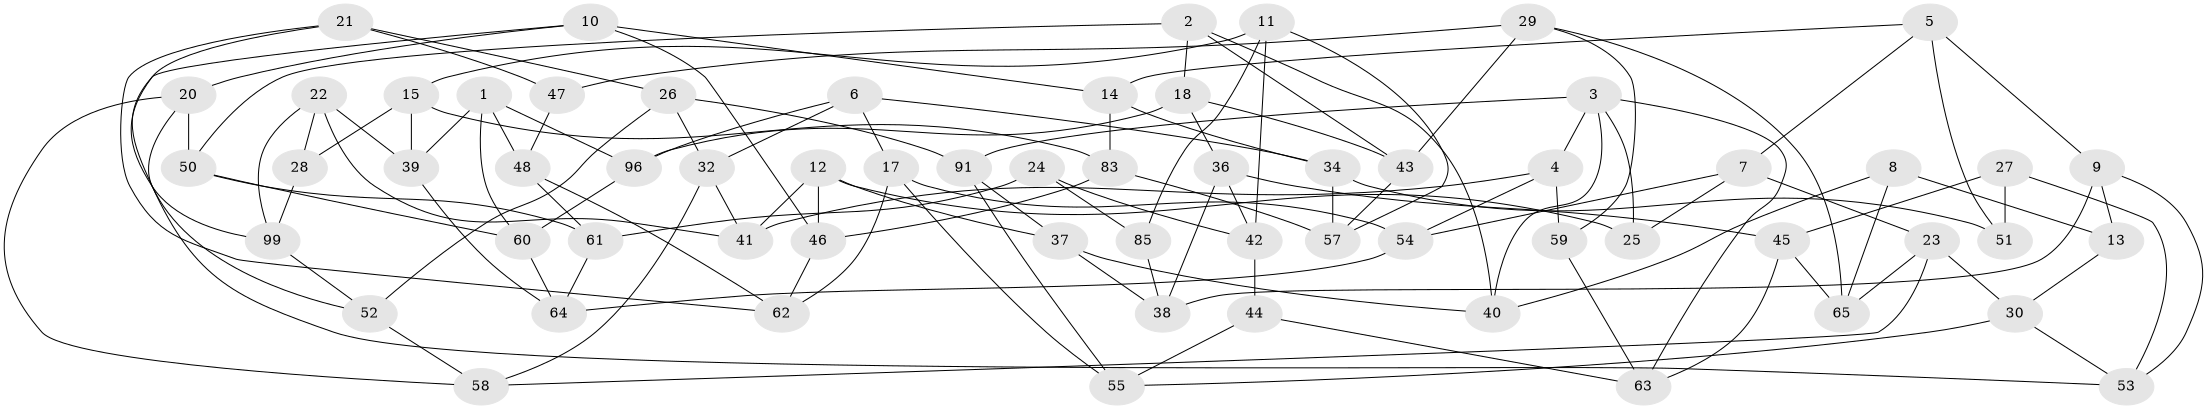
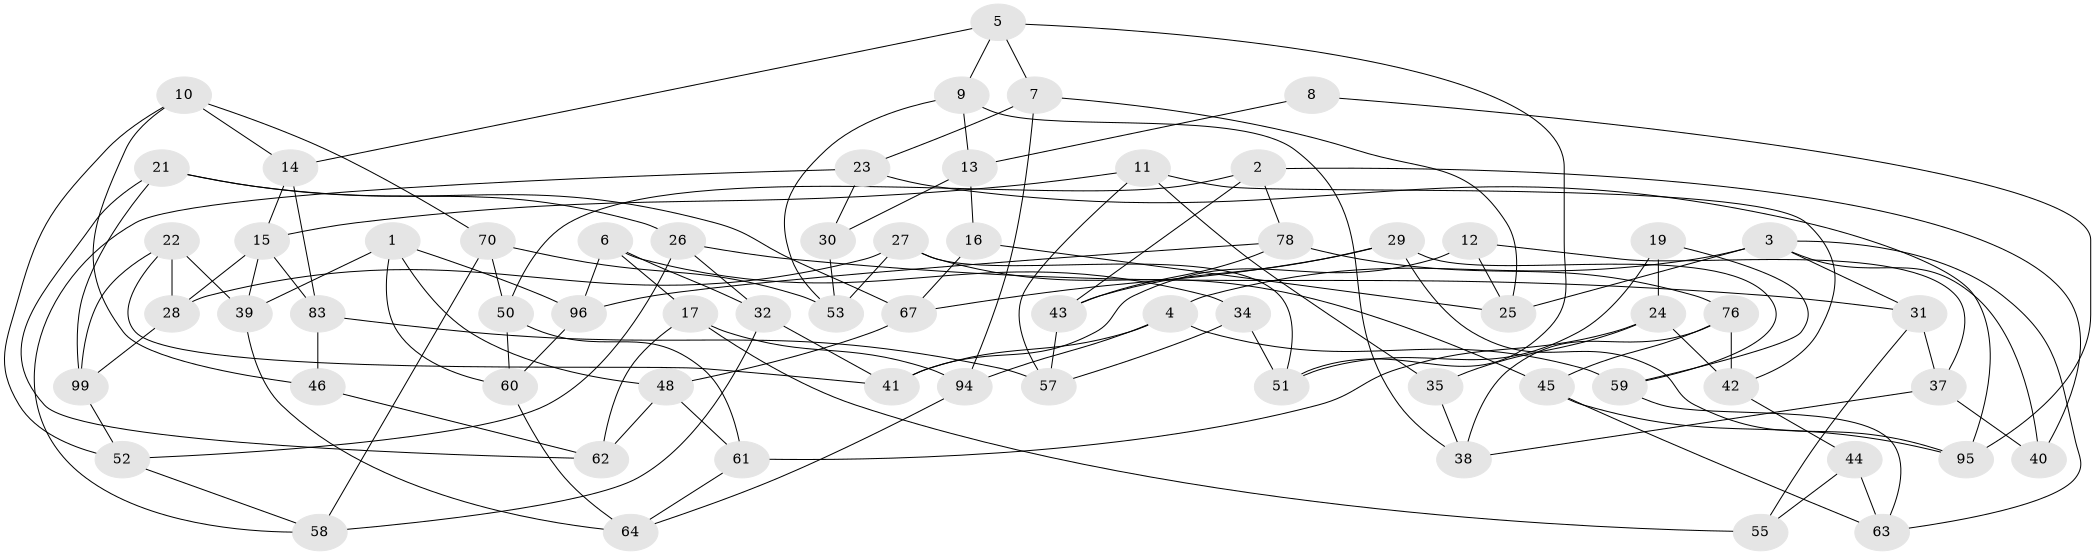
(189, 95) -> (488, 241)
(557, 95) -> (909, 314)
(1183, 95) -> (1286, 241)
(1214, 136) -> (276, 205)
(964, 168) -> (1920, 314)
(1221, 168) -> (1731, 314)
(818, 205) -> none
none -> (974, 241)
(1143, 241) -> (1436, 387)
(1406, 241) -> (965, 387)
none -> (1658, 241)
(1696, 247) -> none
none -> (537, 277)
(1842, 314) -> (1966, 460)
(1674, 359) -> none
